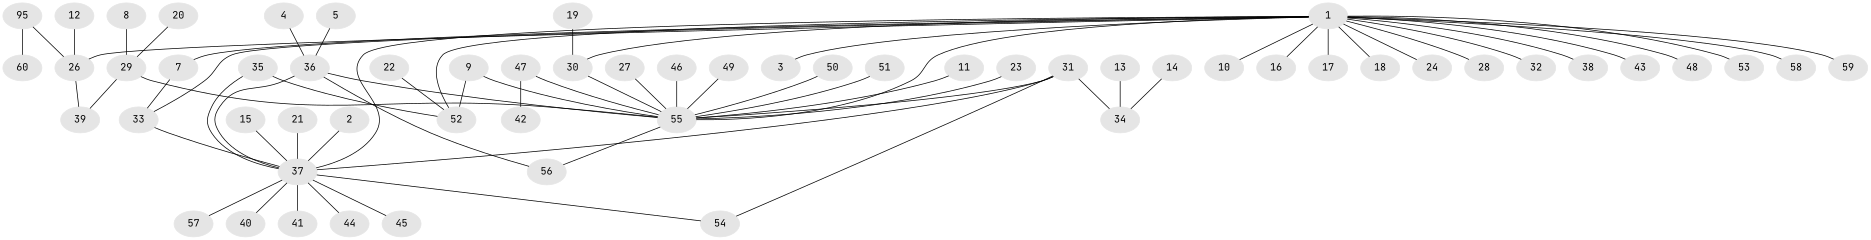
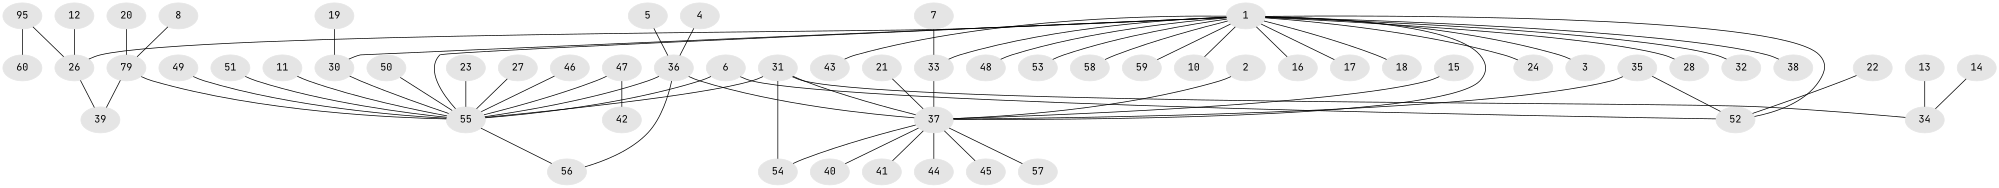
(750, 27) -> none
(126, 68) -> (126, 68)
(469, 68) -> (726, 68)
